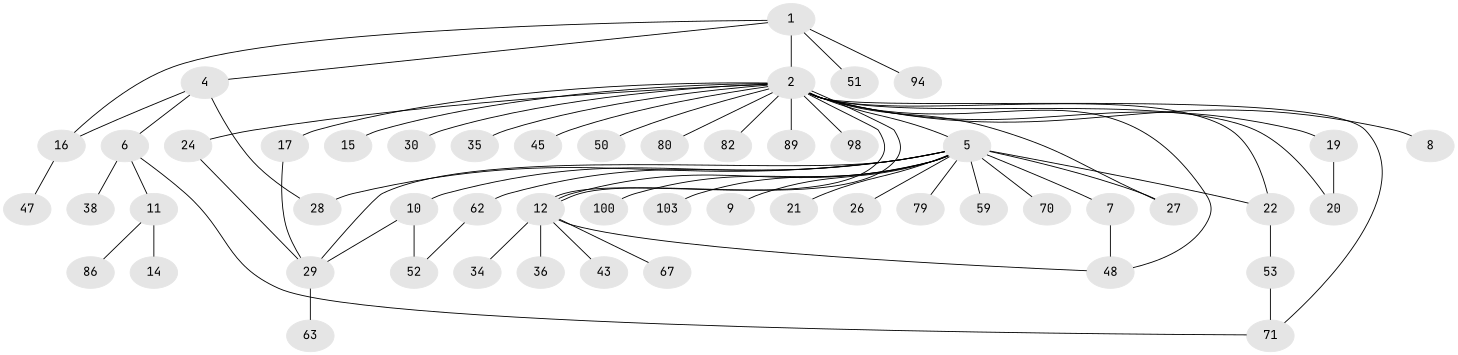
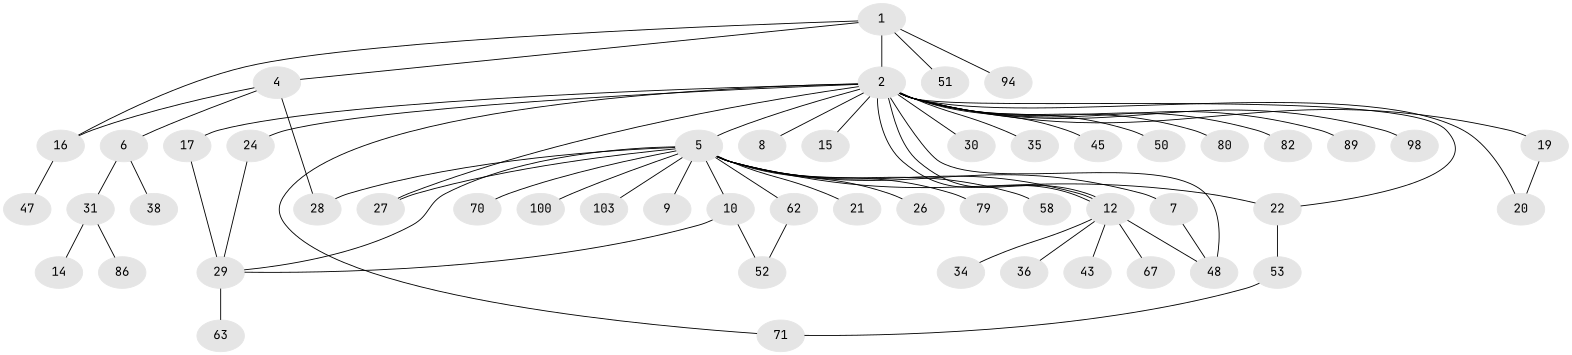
(154, 209) -> (91, 209)
(984, 209) -> (1047, 209)
(666, 324) -> none
